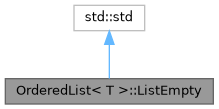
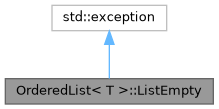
(109, 18) -> (109, 18)
